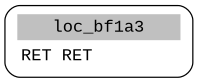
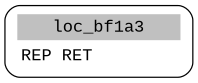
(98, 55) -> (98, 55)
